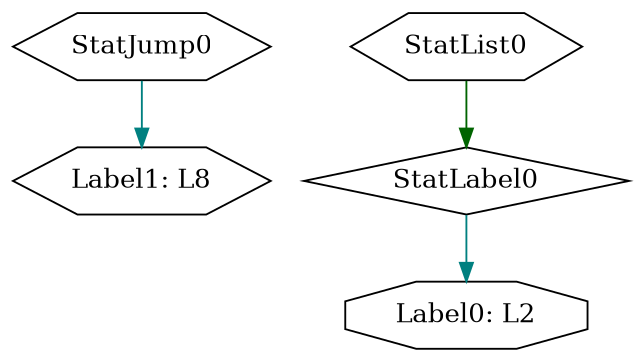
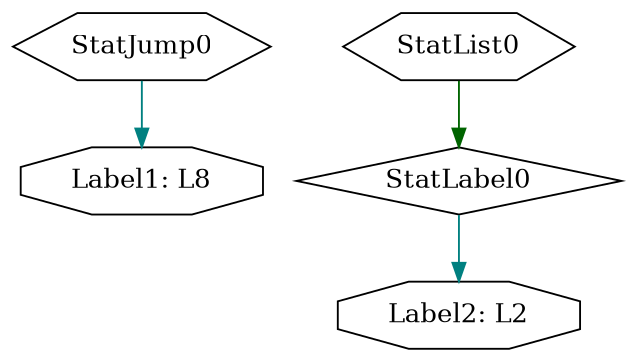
(142, 181) -> (142, 181)
(466, 315) -> (459, 315)
